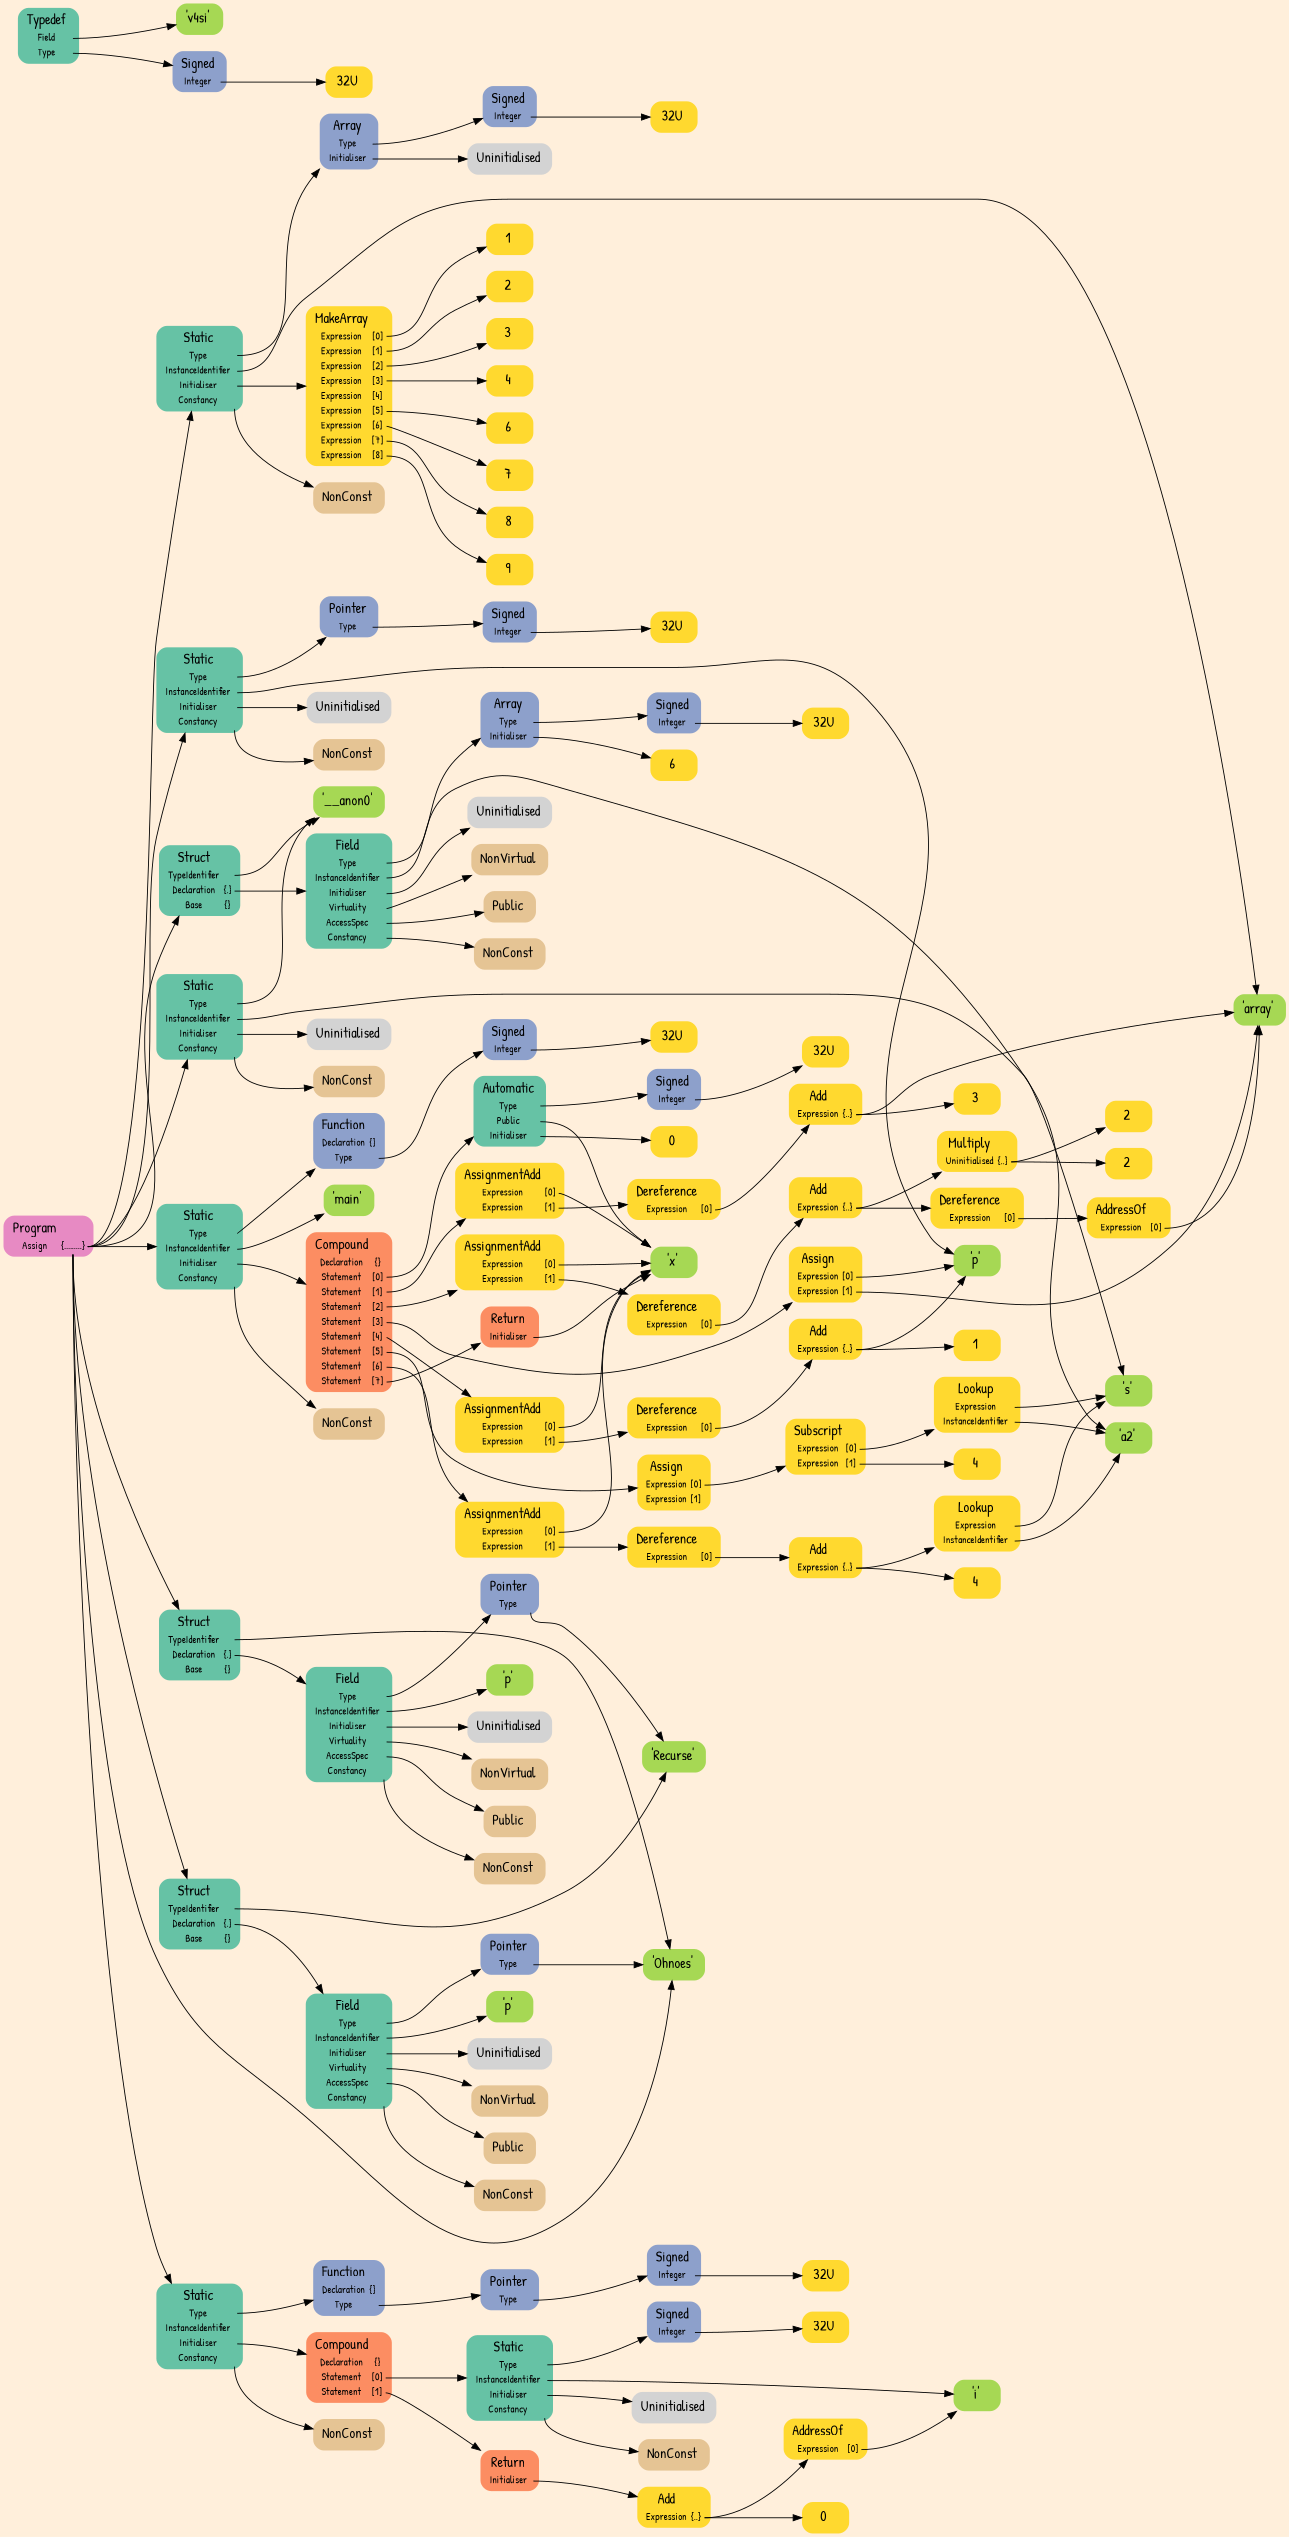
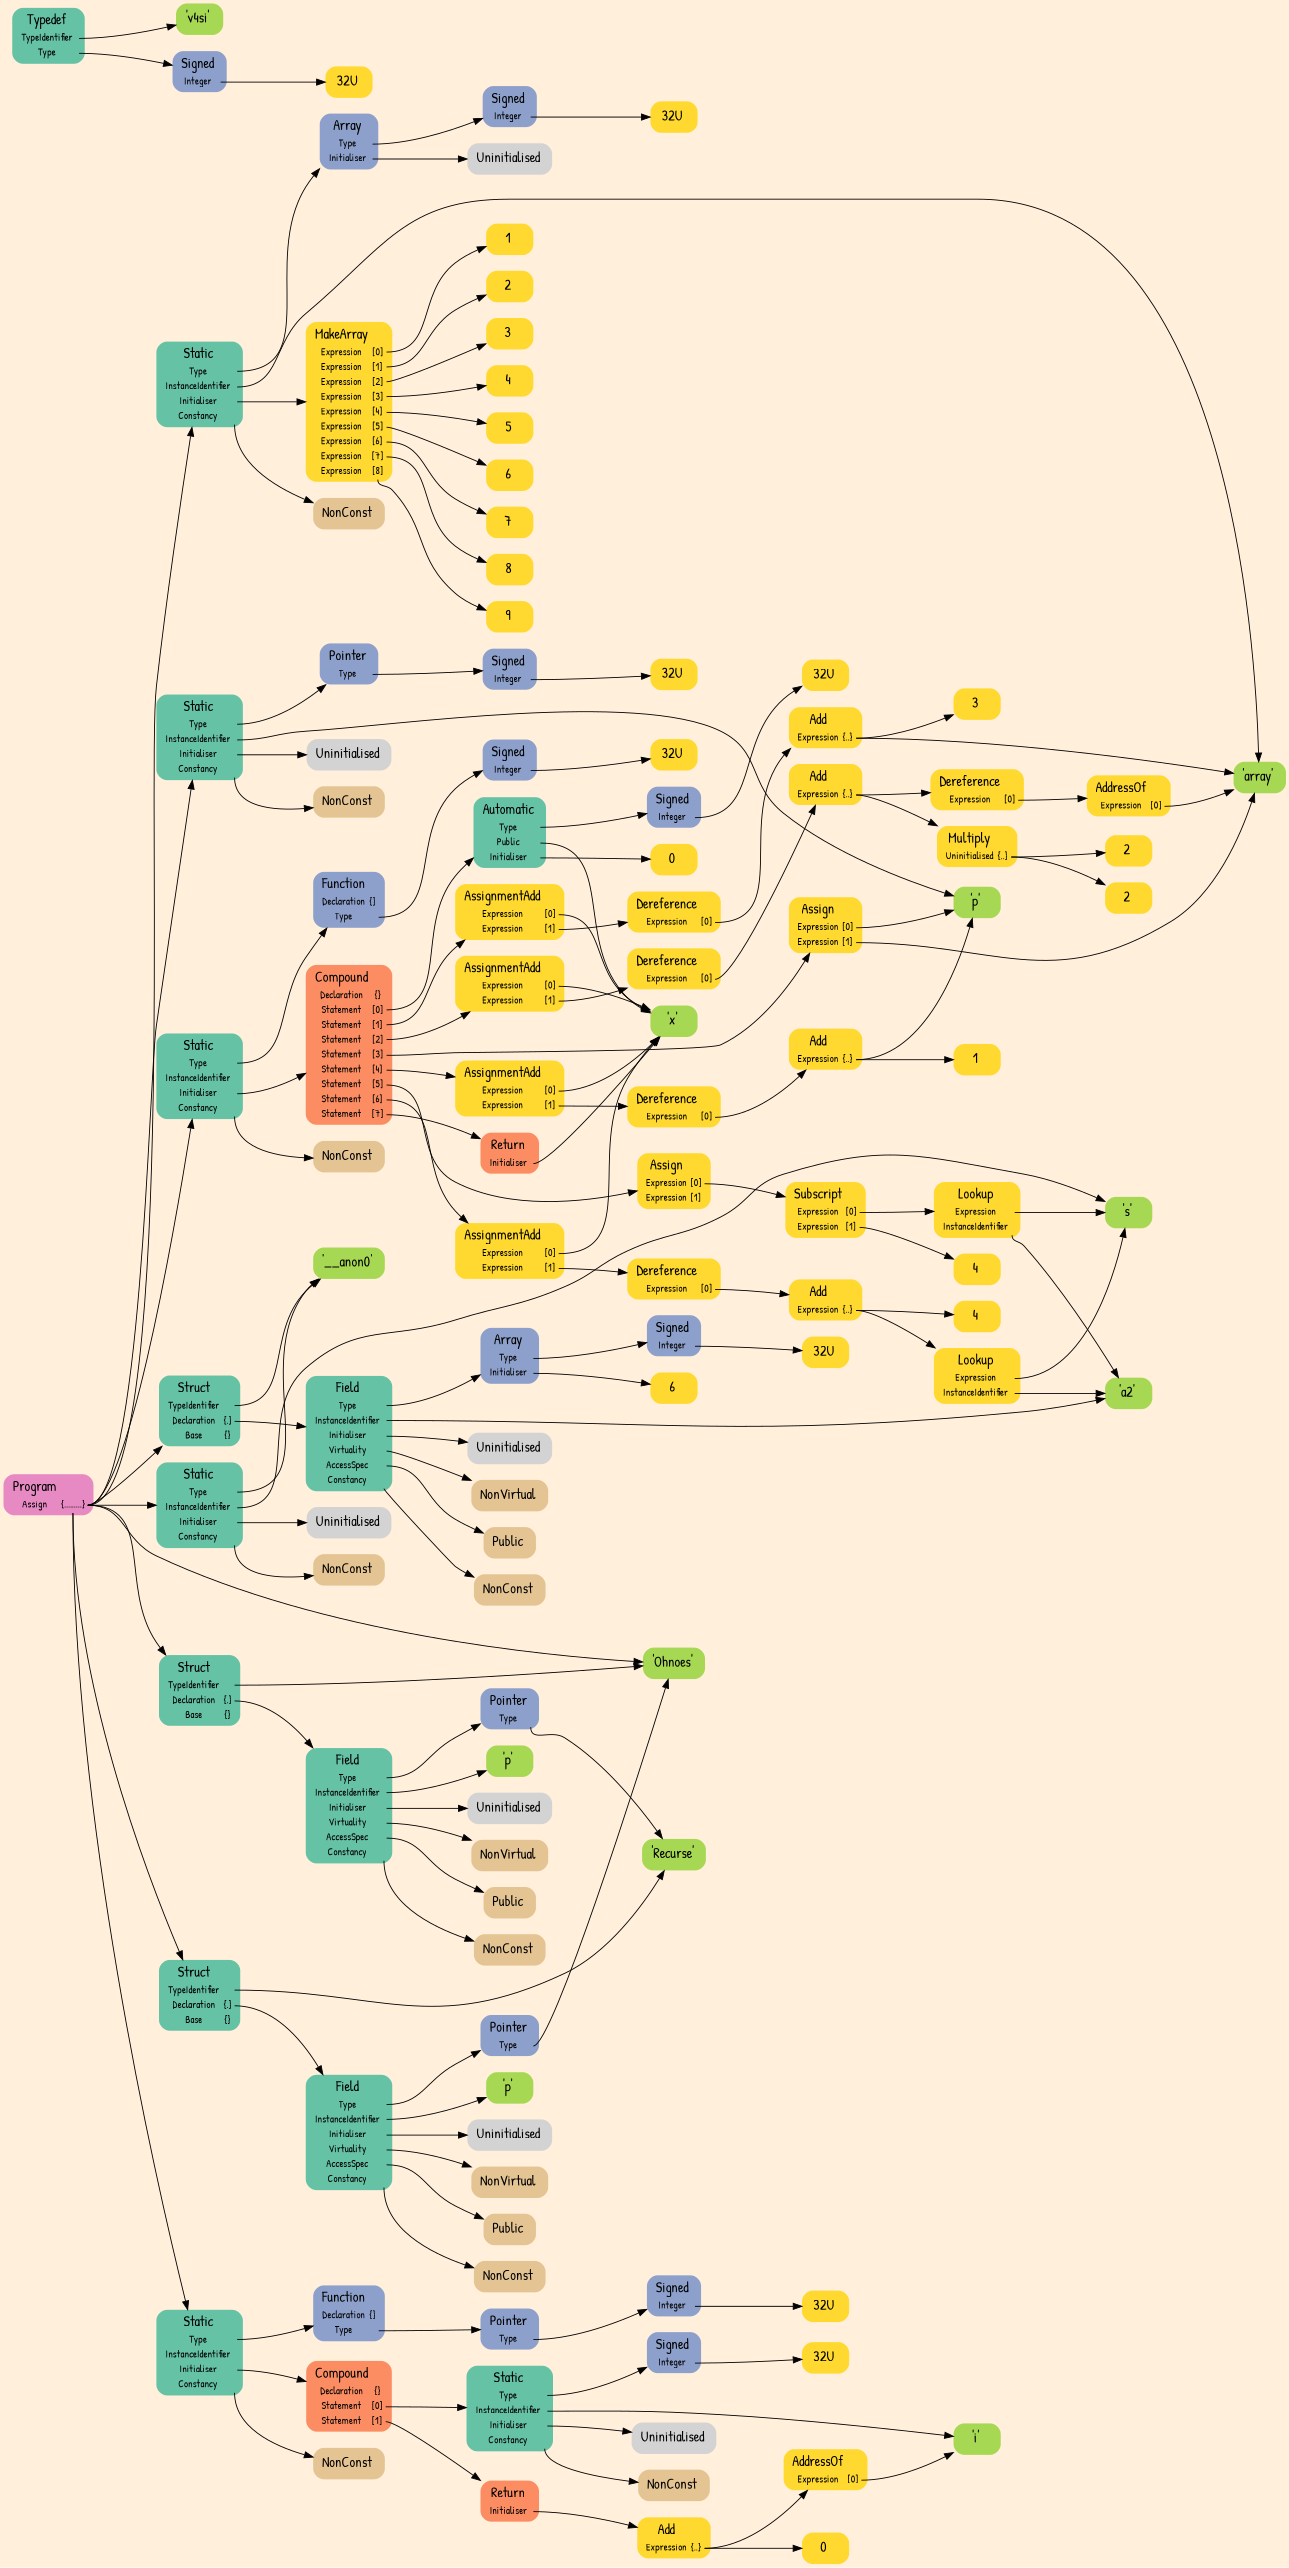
(47, 38) -> (47, 38)
none -> (510, 428)
(349, 1200) -> none
